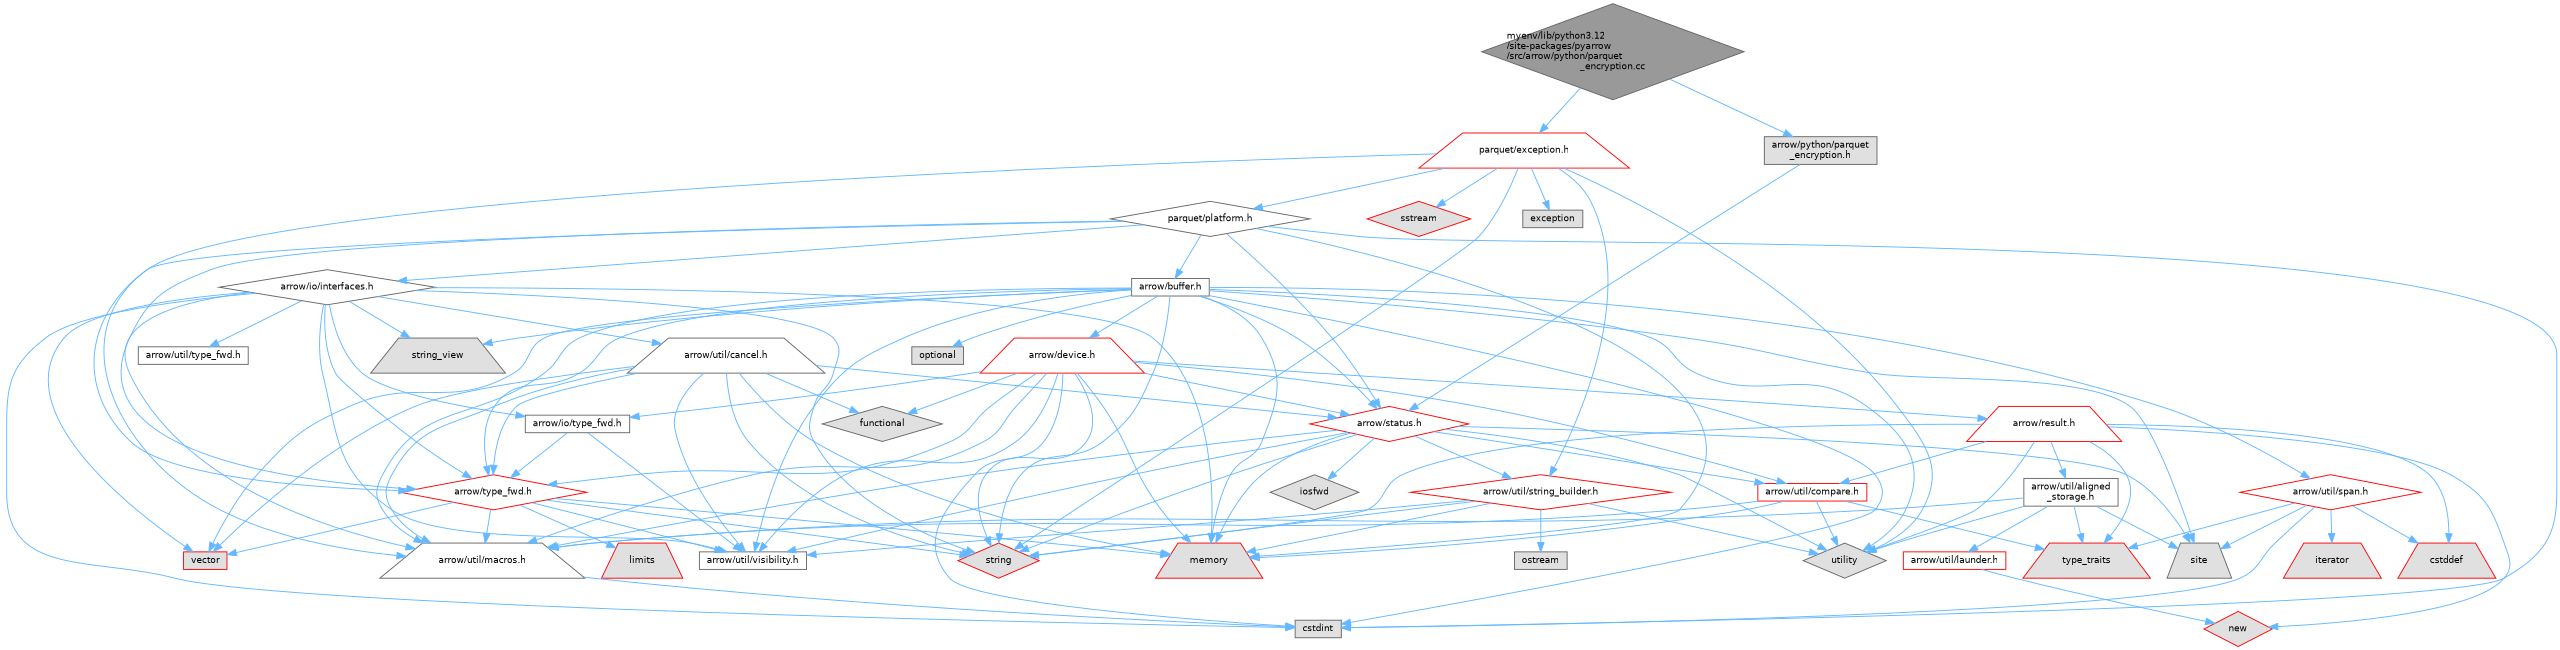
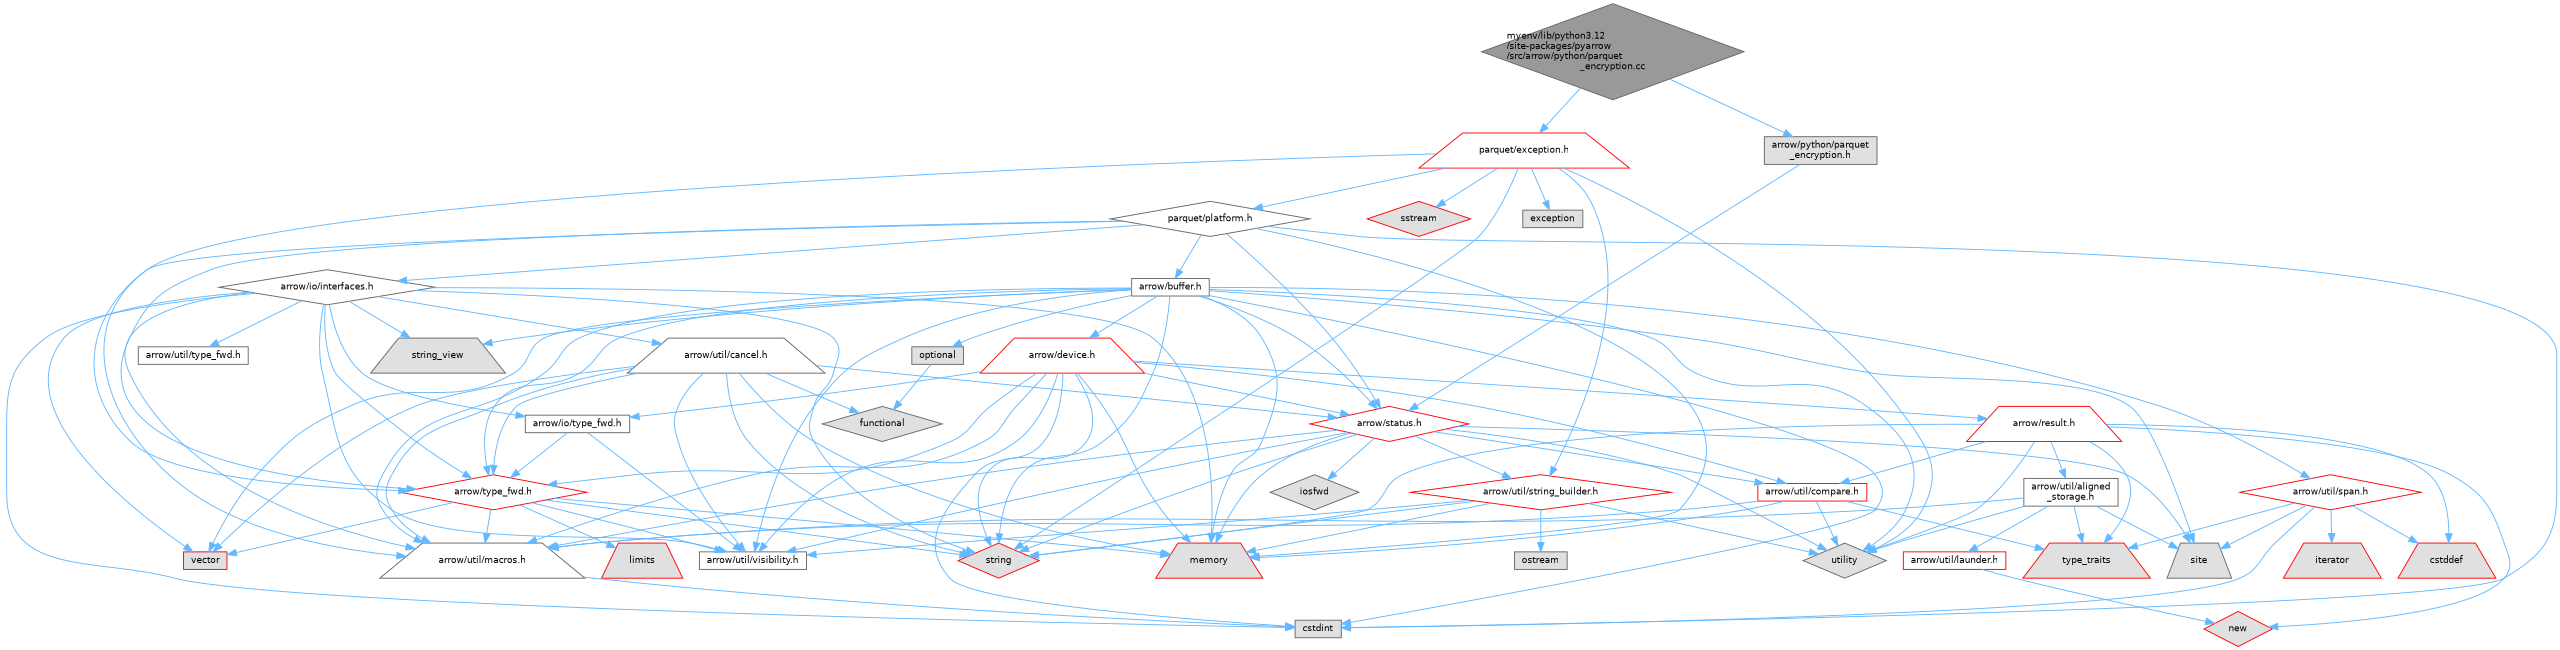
(967, 392) -> (911, 388)
